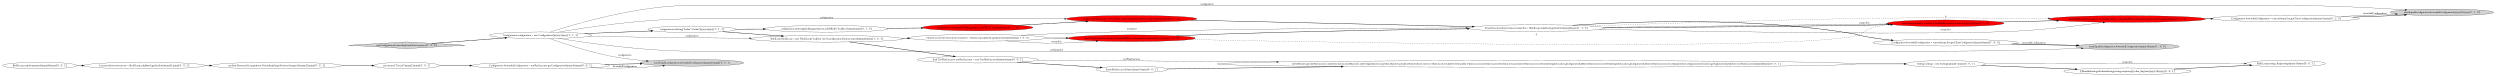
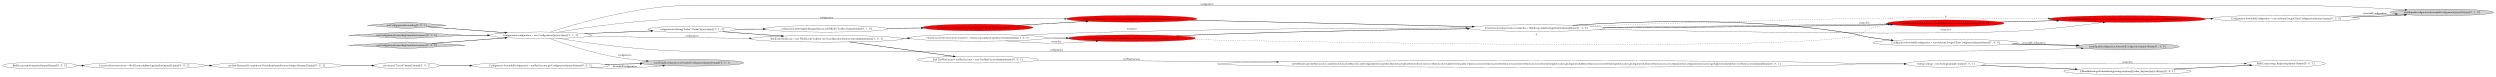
none -> (407, 25)
none -> (407, 35)
(1132, 69) -> none
